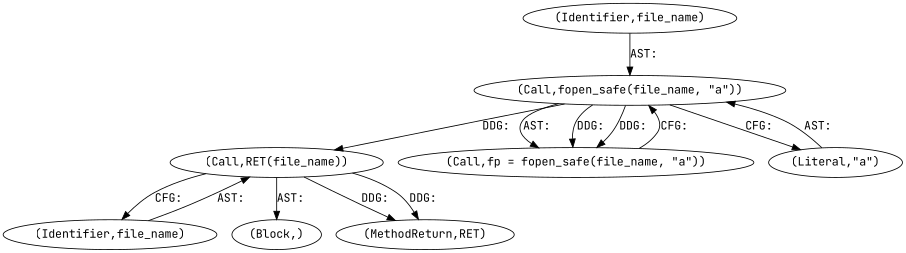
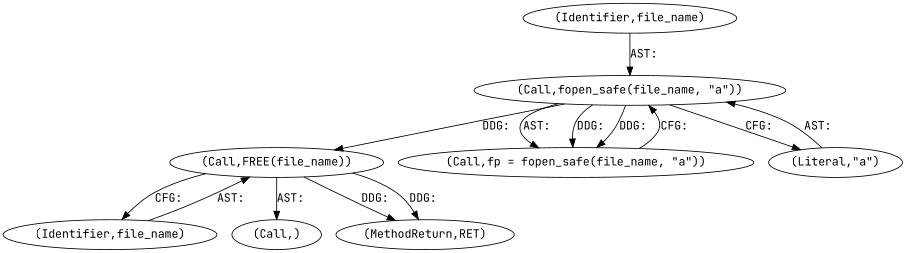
(277, 163) -> (277, 163)
(277, 235) -> (277, 235)
